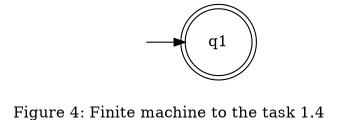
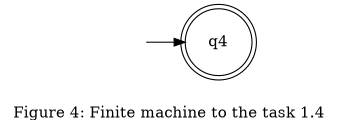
(219, 42) -> (219, 42)
